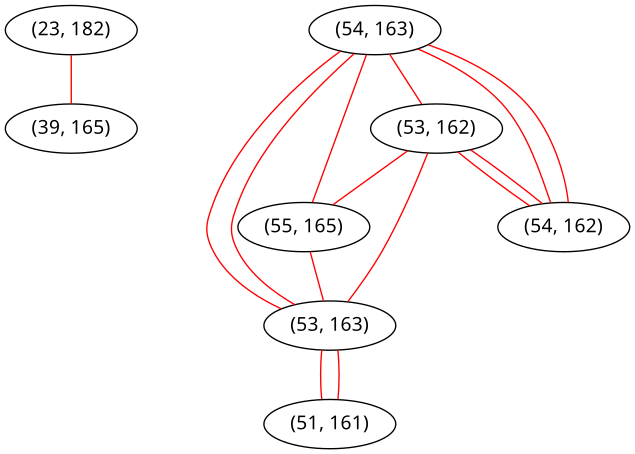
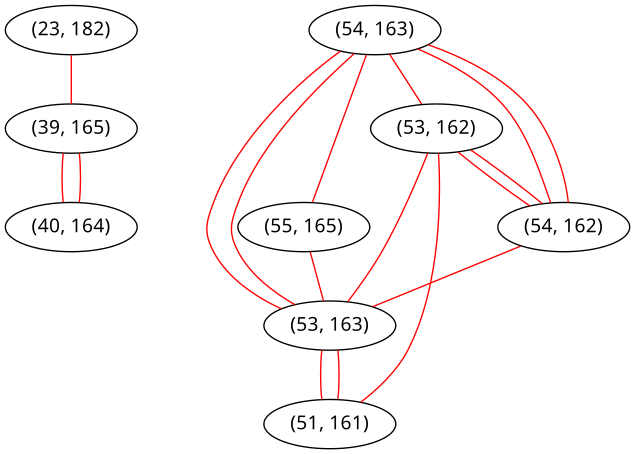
(370, 178) -> (428, 295)
none -> (71, 227)
none -> (447, 276)
